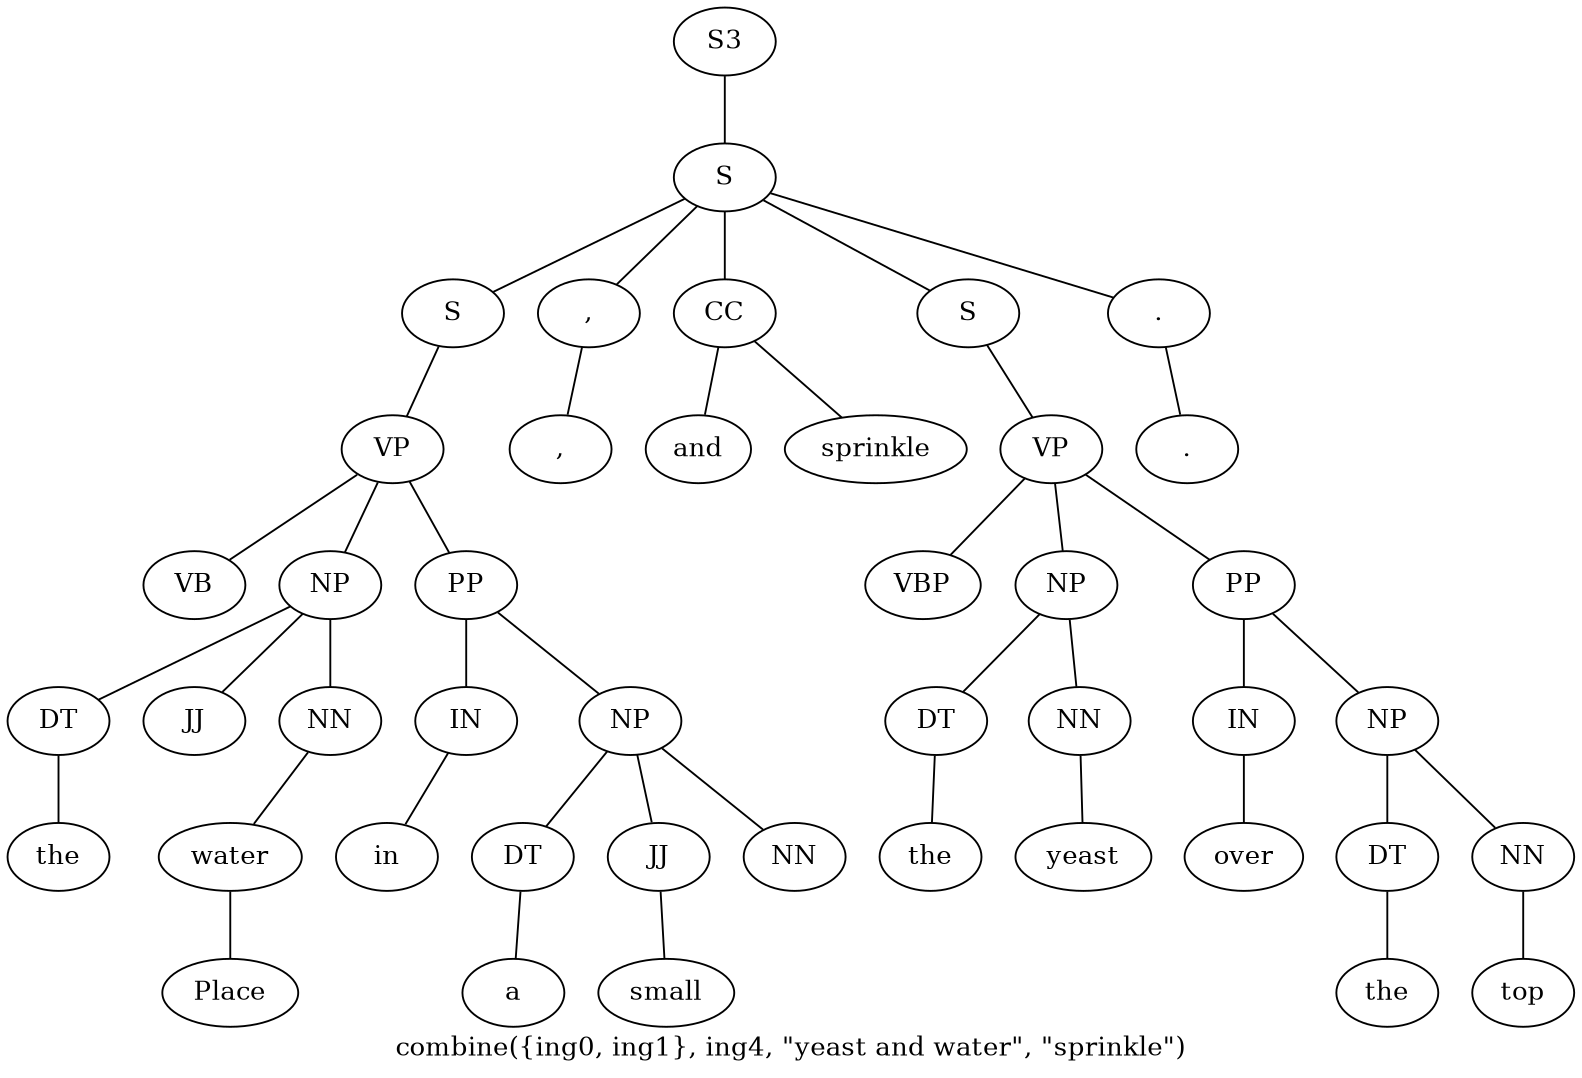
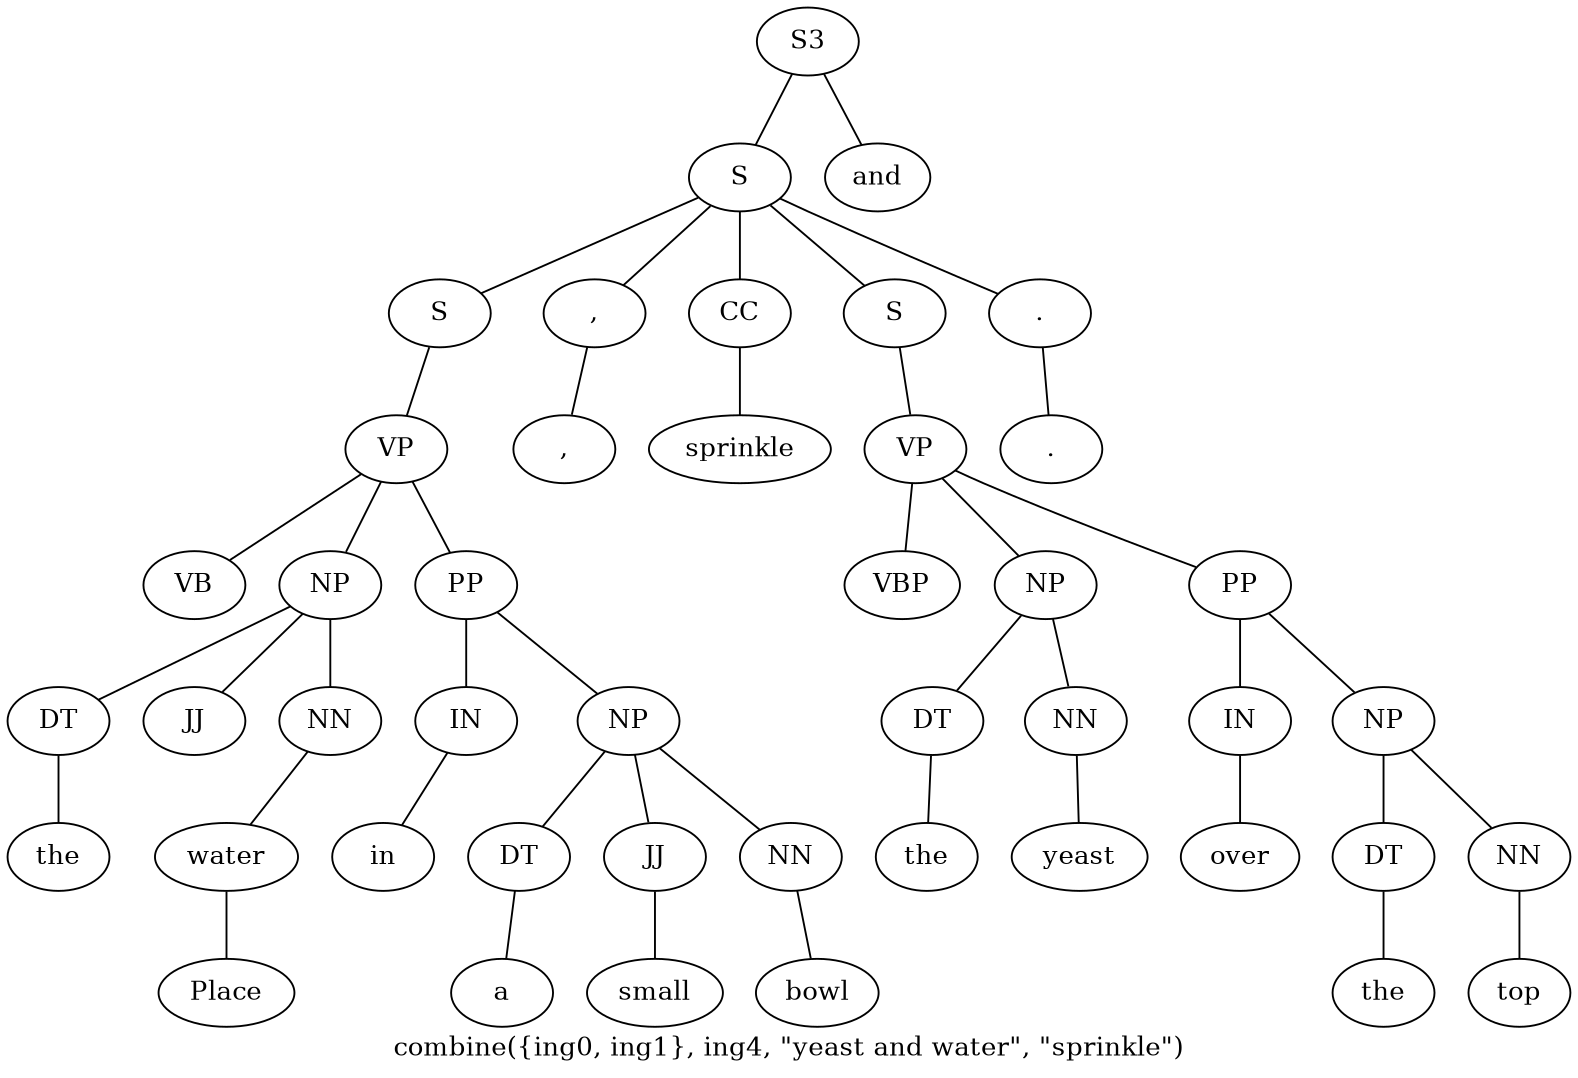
(712, 381) -> (843, 110)
none -> (817, 993)
